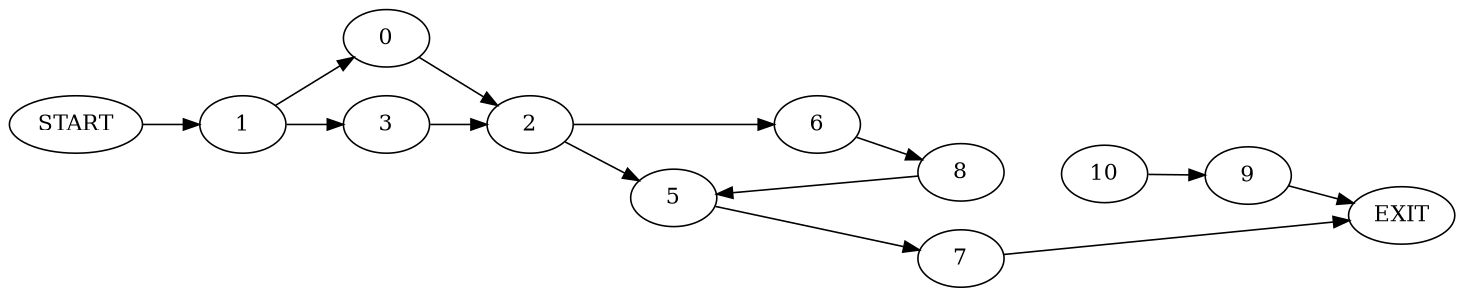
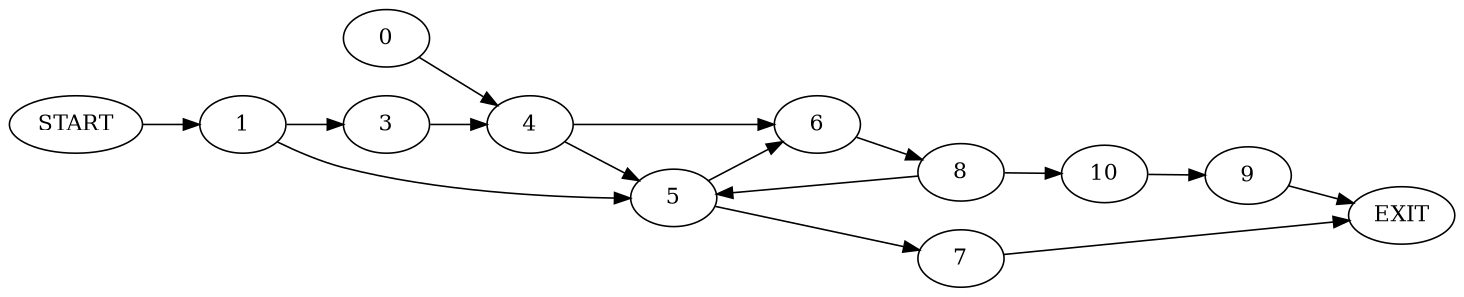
(308, 86) -> (443, 186)
(530, 124) -> (530, 124)
none -> (739, 165)
none -> (1025, 173)
